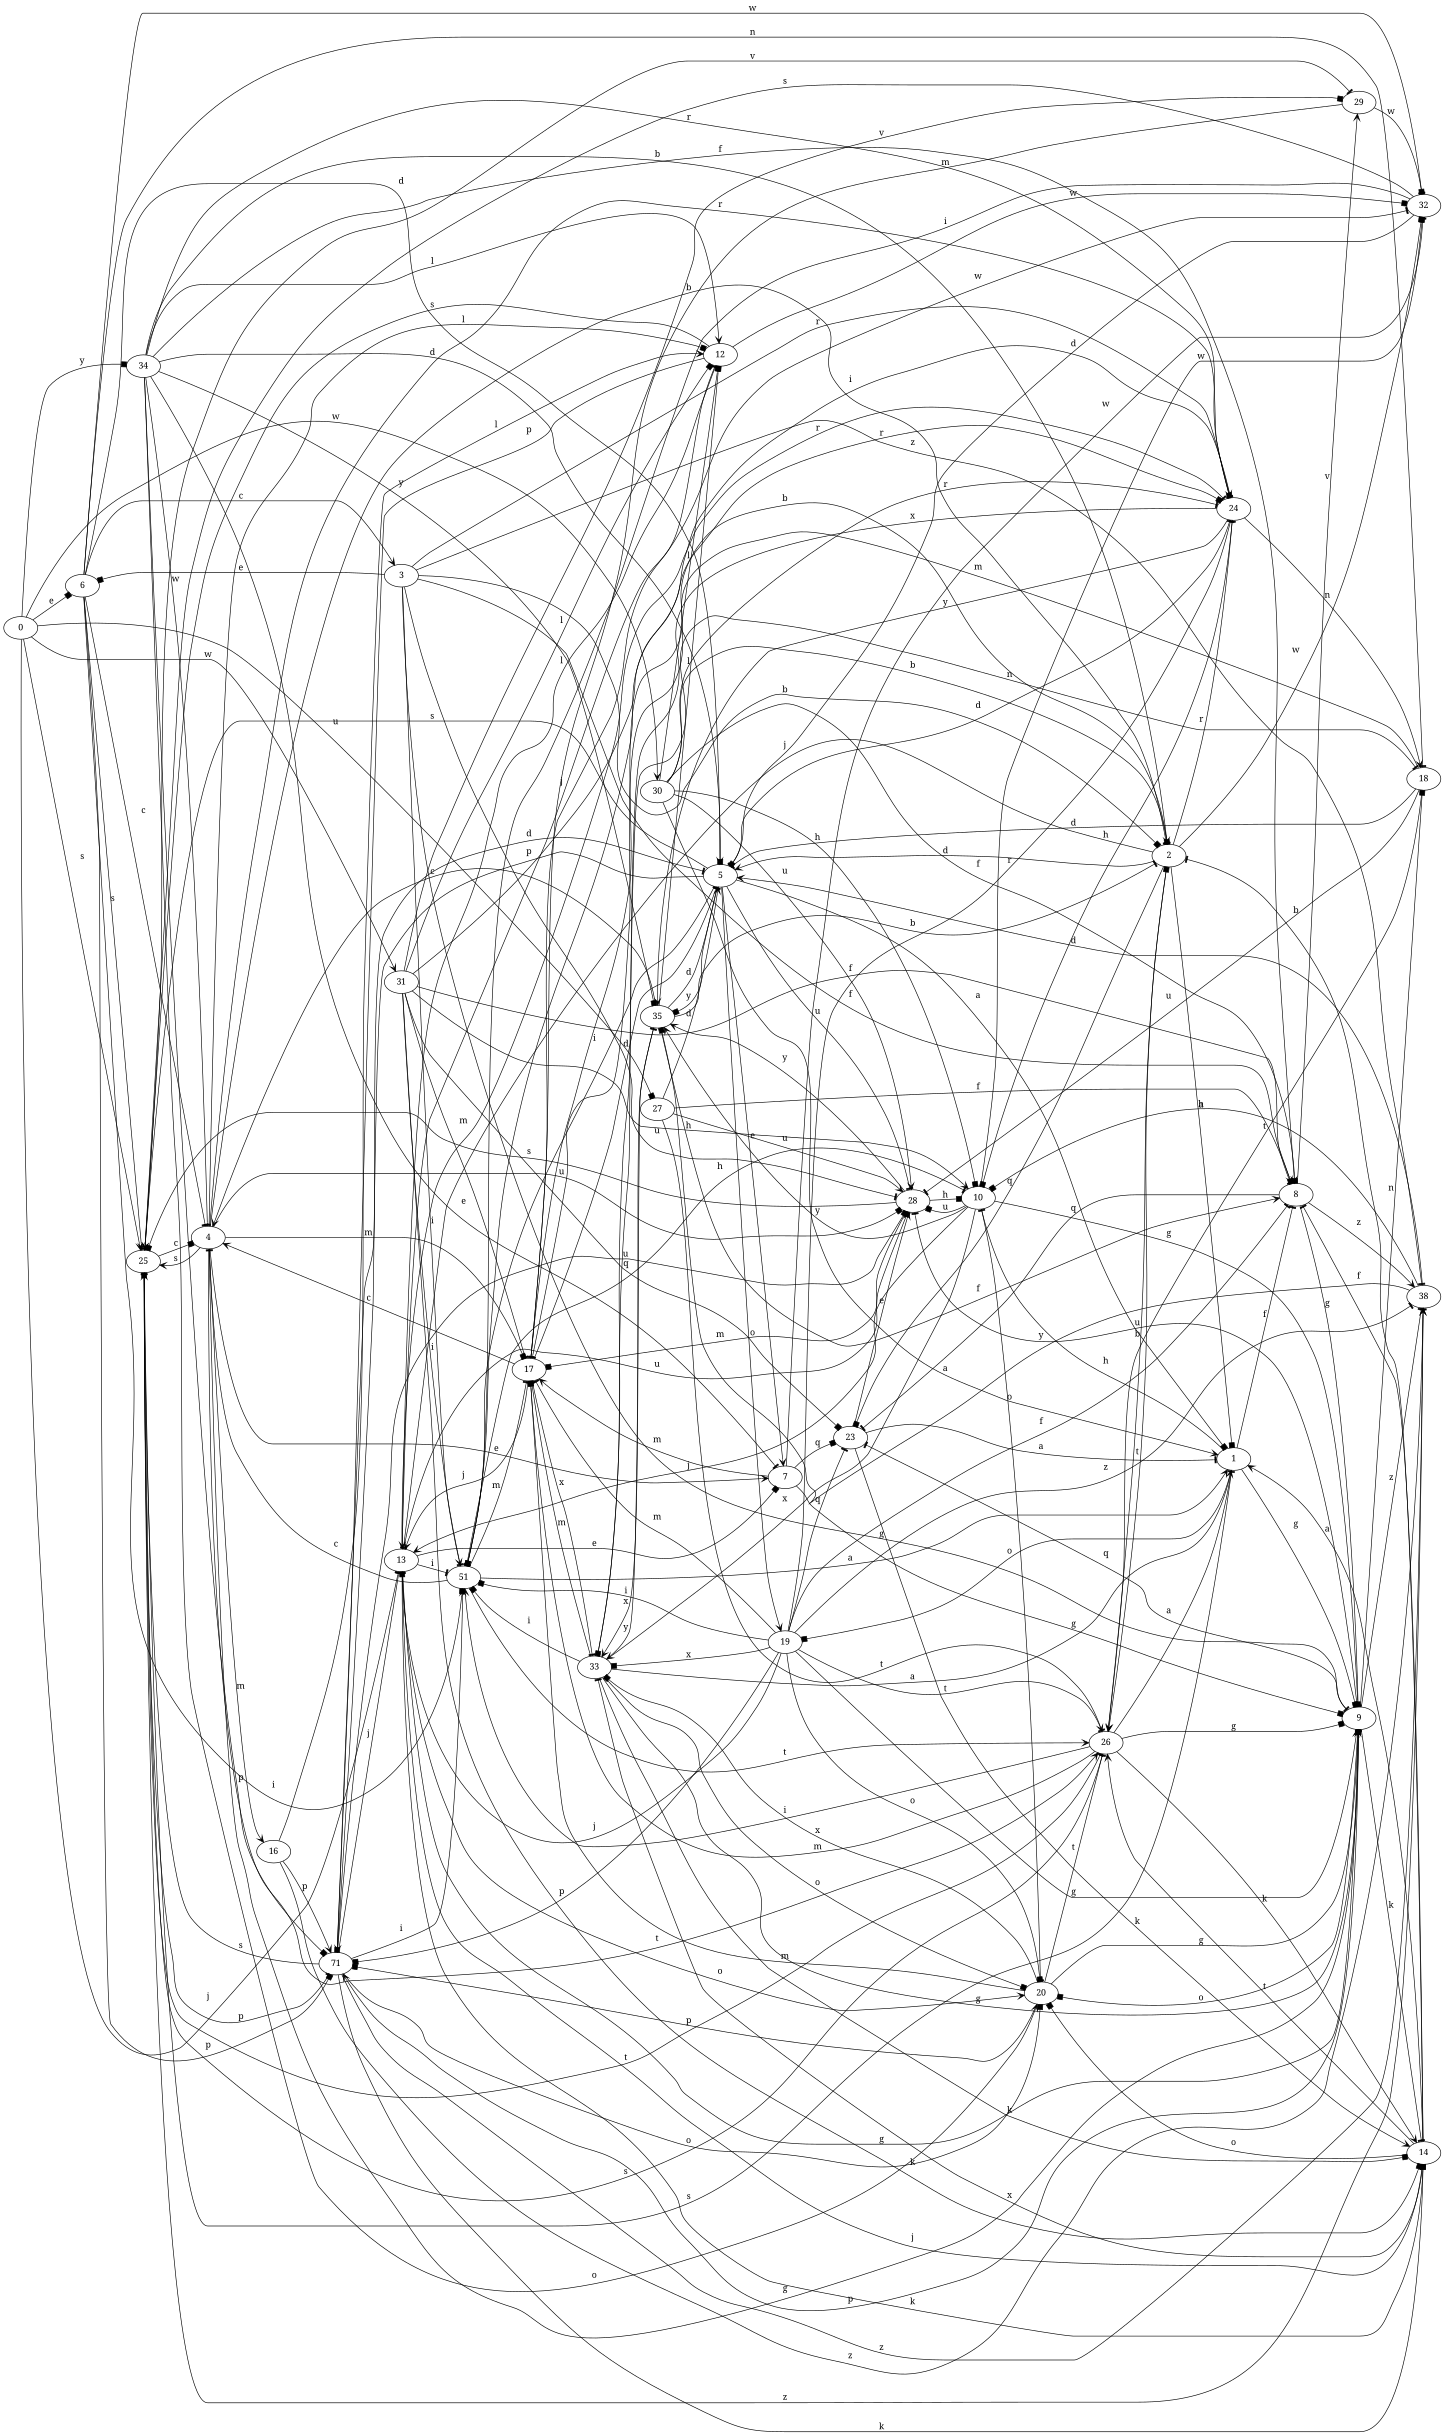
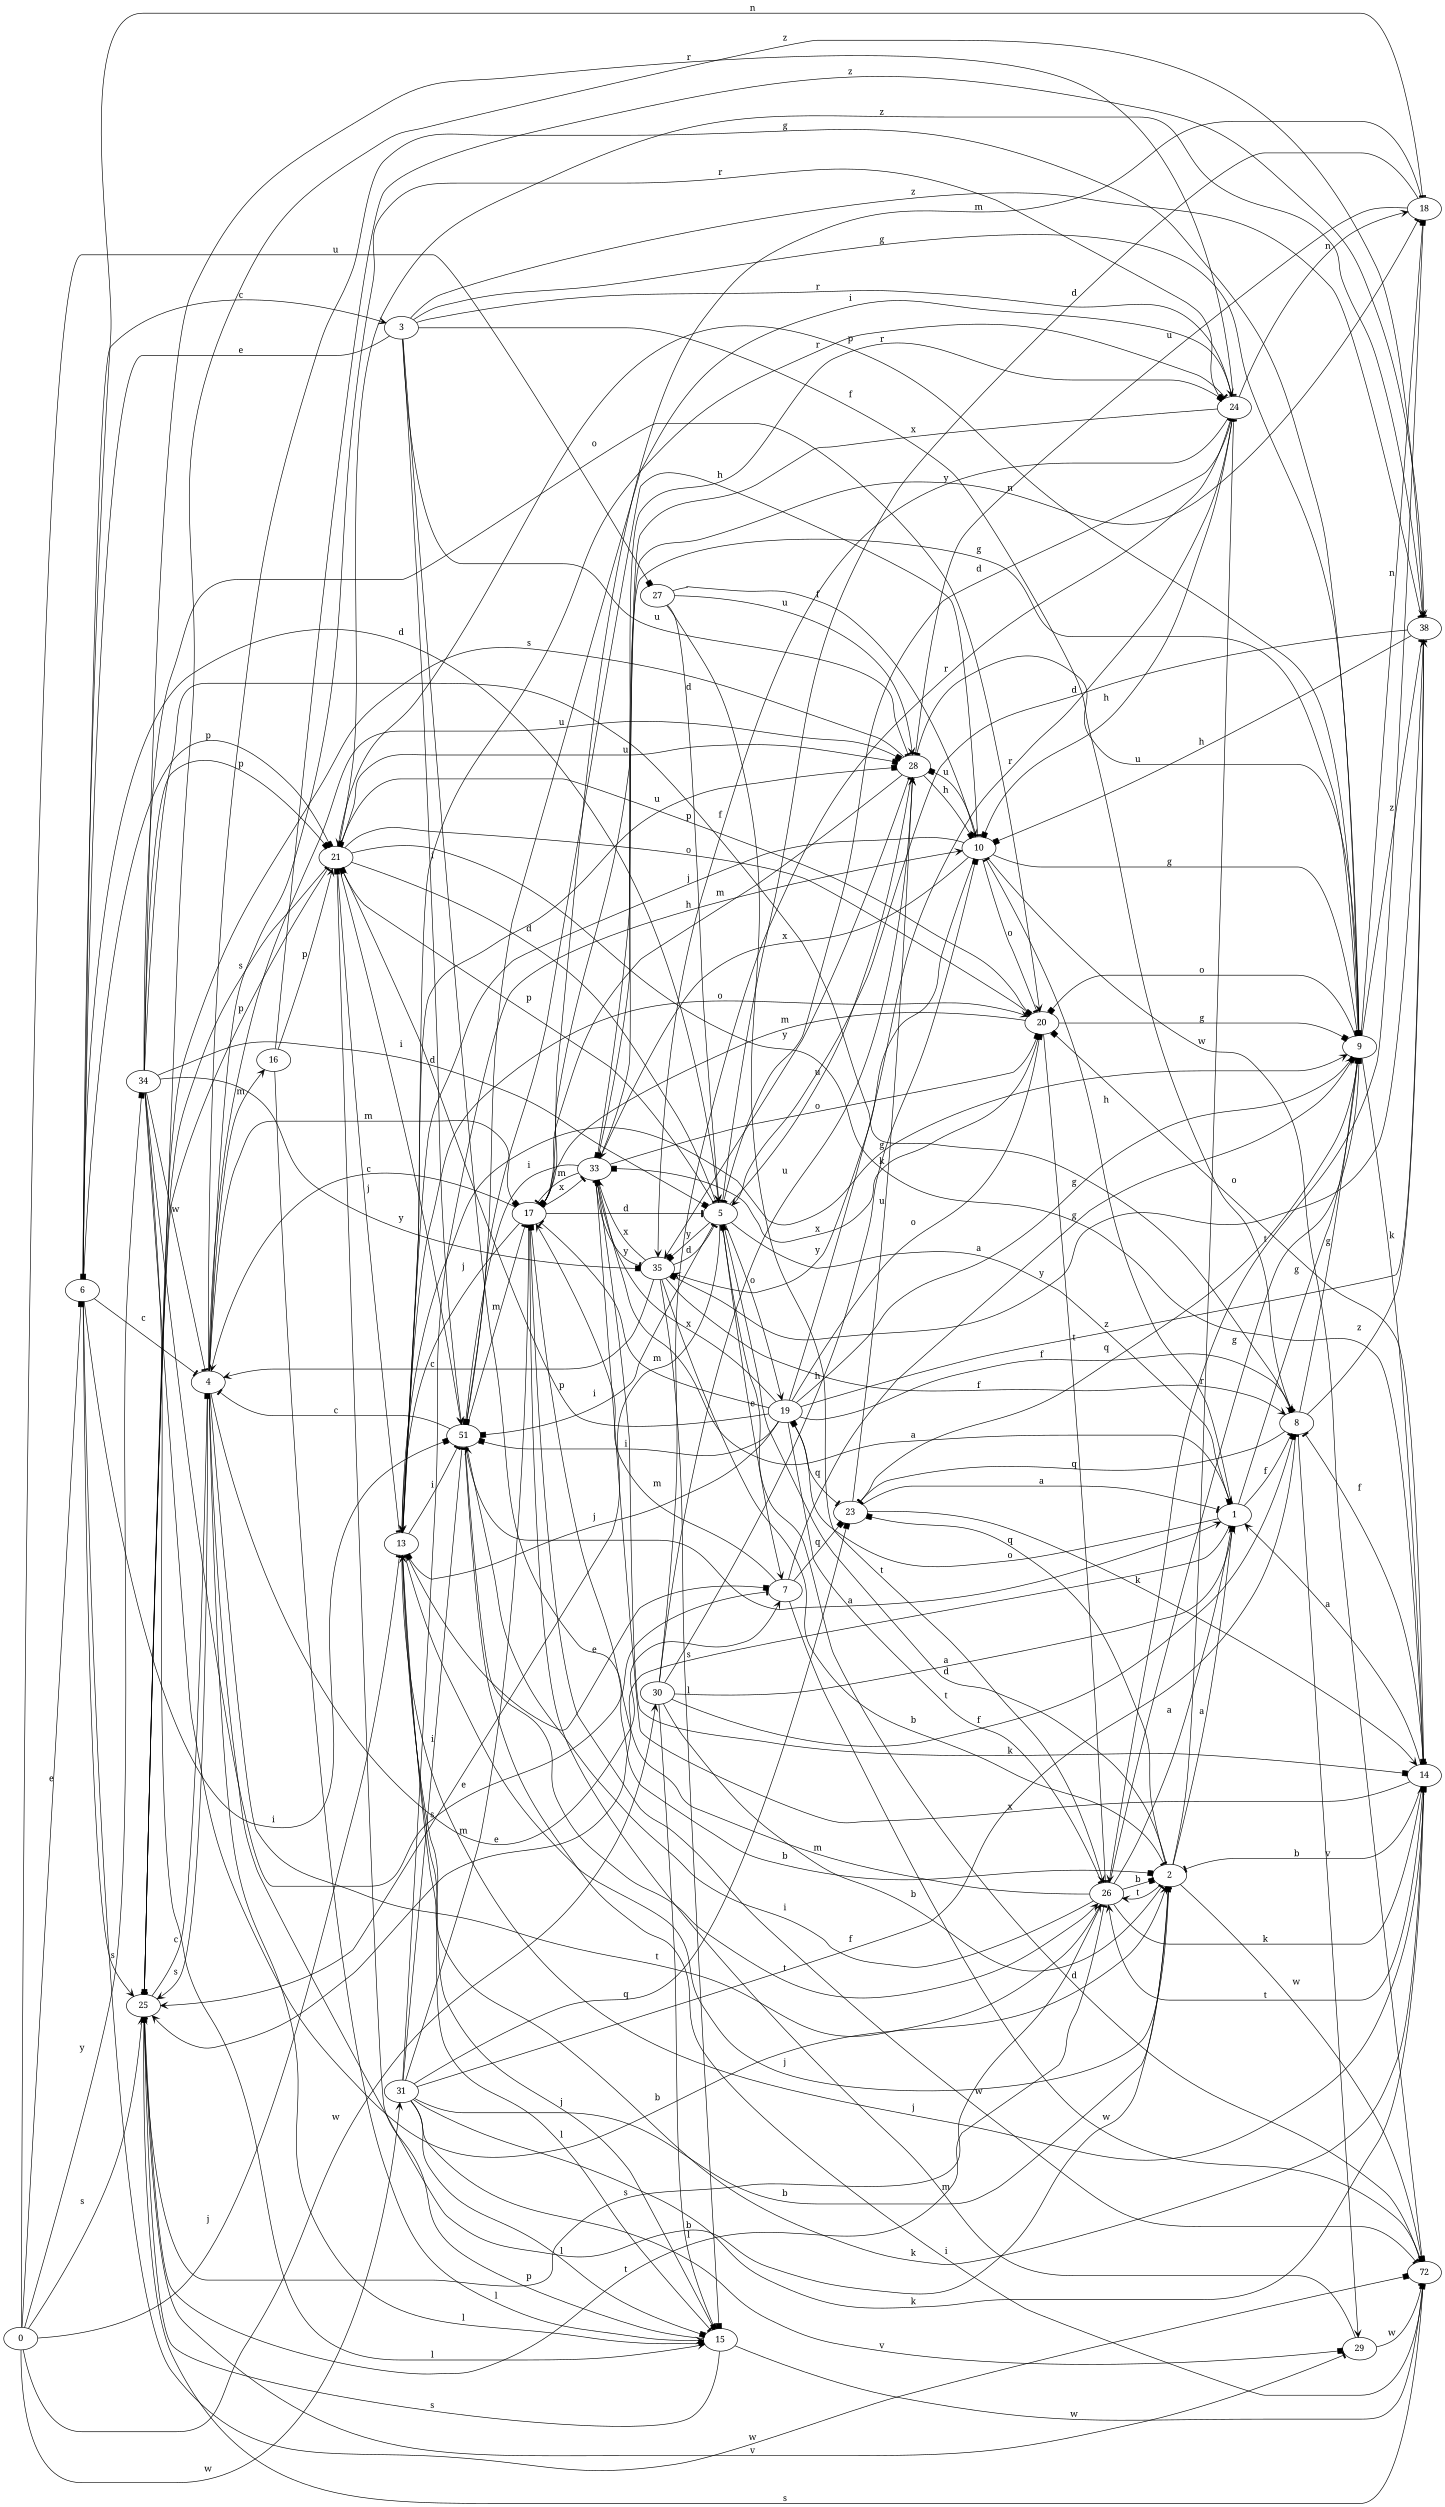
(1424, 206) -> (1424, 2273)
(720, 355) -> (720, 2340)
(1025, 1091) -> (873, 640)
(882, 1301) -> (882, 1201)
(336, 1964) -> (336, 858)
